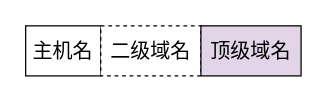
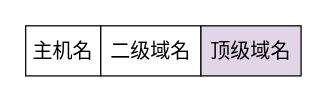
(151, 51) -> (151, 51)
